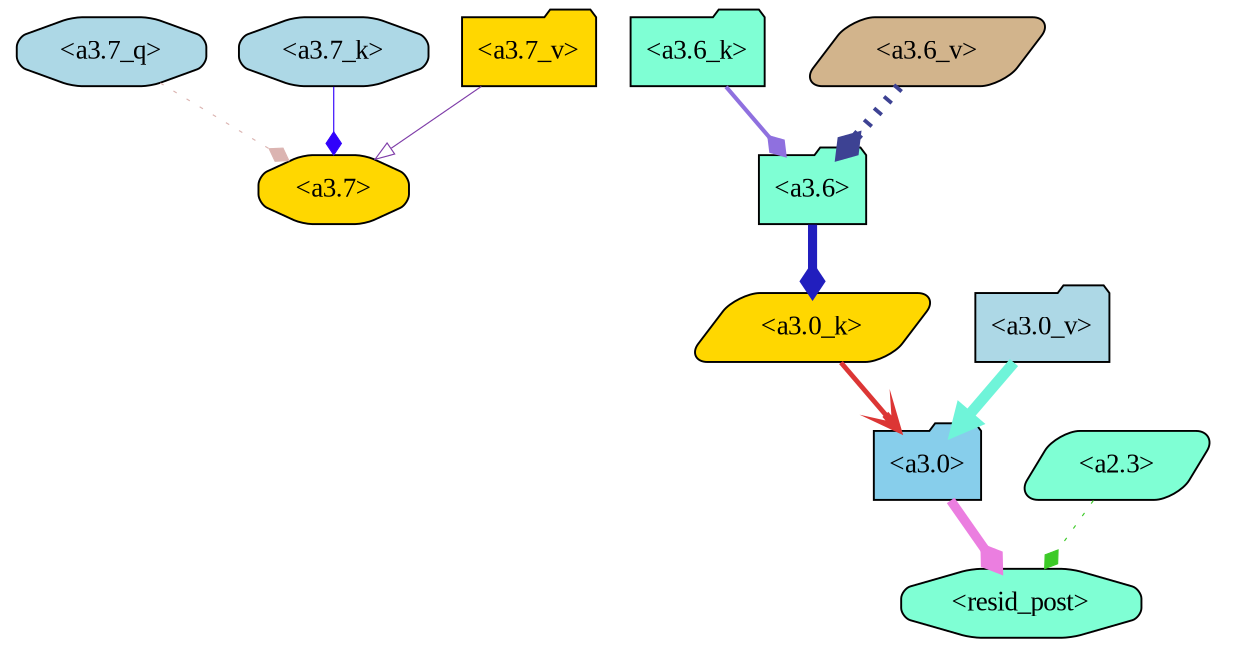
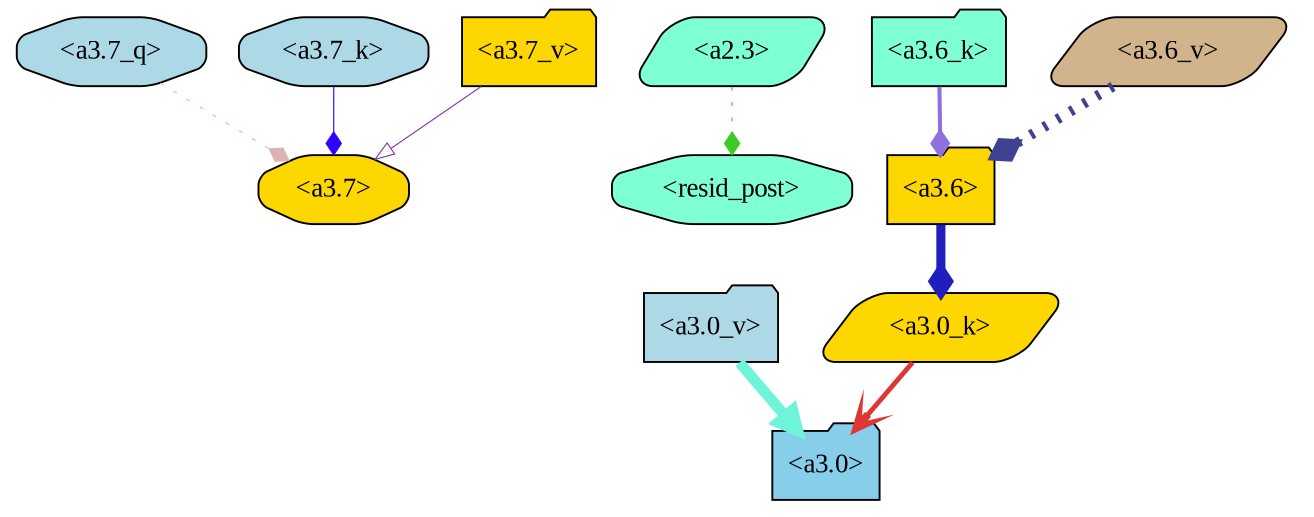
(813, 190) -> (941, 190)
(968, 525) -> none
